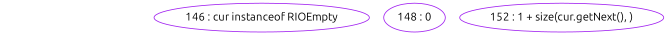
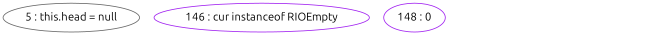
none -> (71, 18)
(562, 18) -> none
